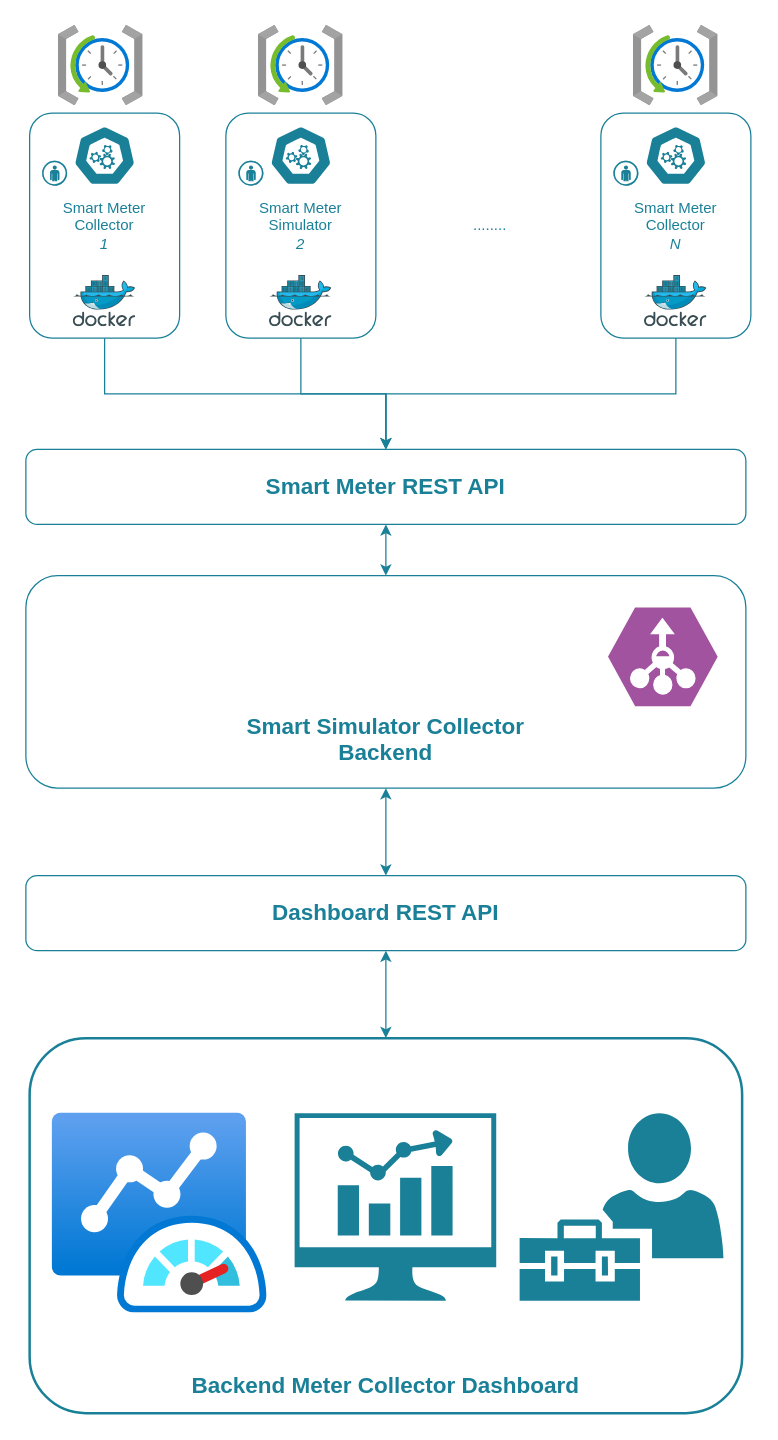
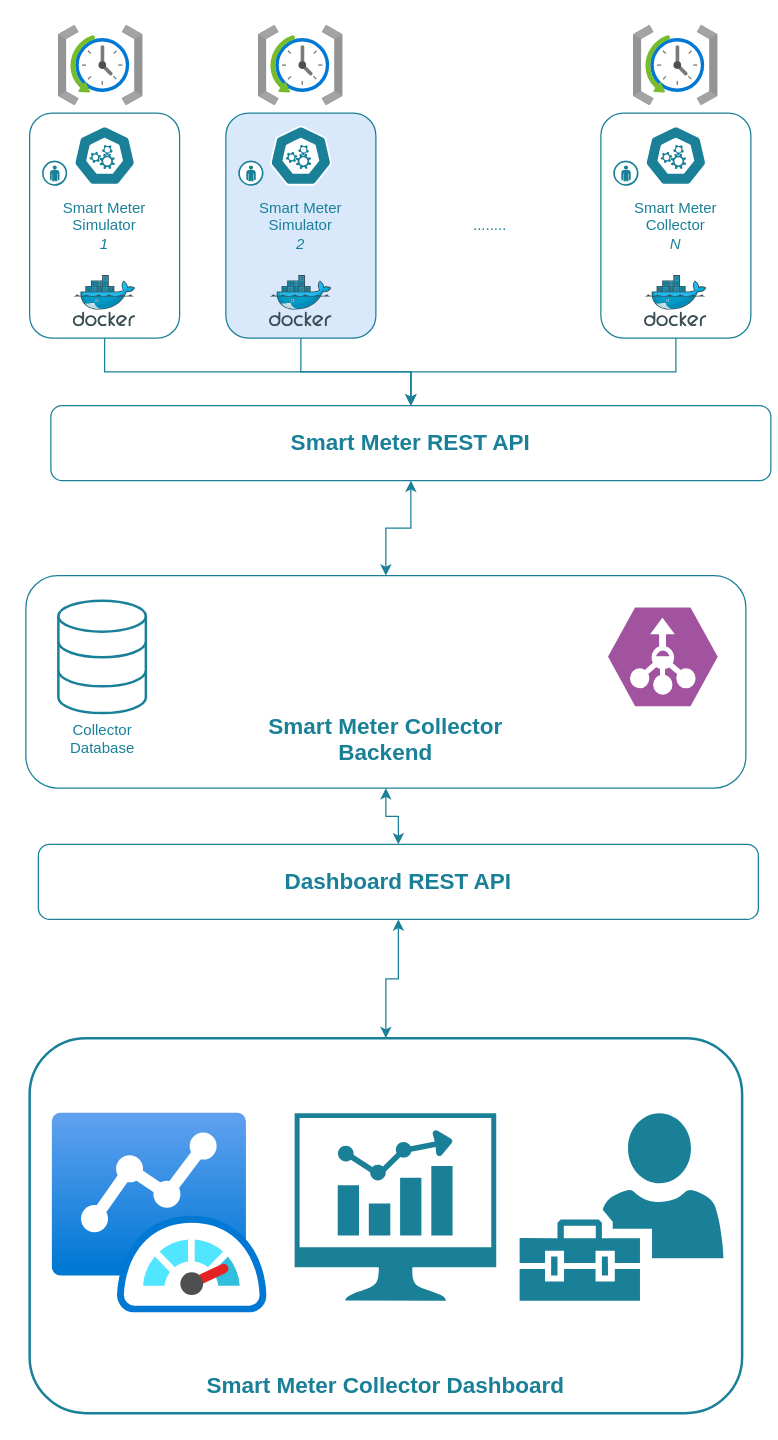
(104, 226) -> (104, 226)
(301, 226) -> (301, 226)
(386, 487) -> (411, 443)
none -> (102, 657)
(386, 749) -> (386, 749)
(386, 913) -> (398, 882)
(386, 1390) -> (386, 1390)
